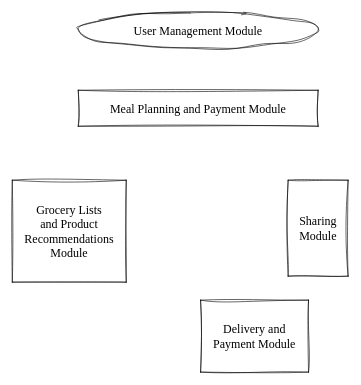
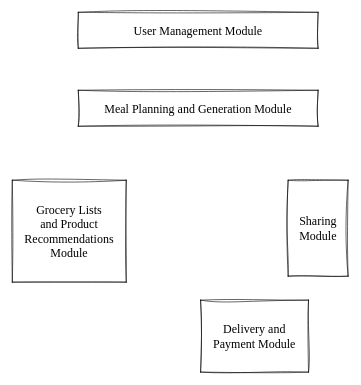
(198, 30) -> (198, 30)
(198, 108) -> (198, 108)
